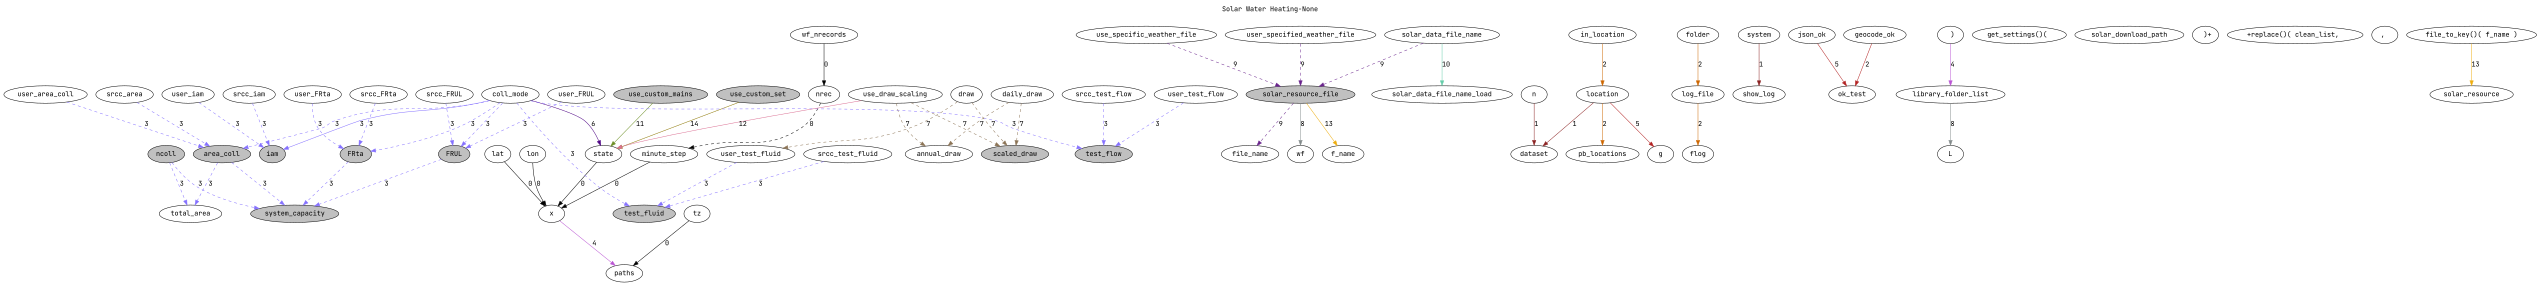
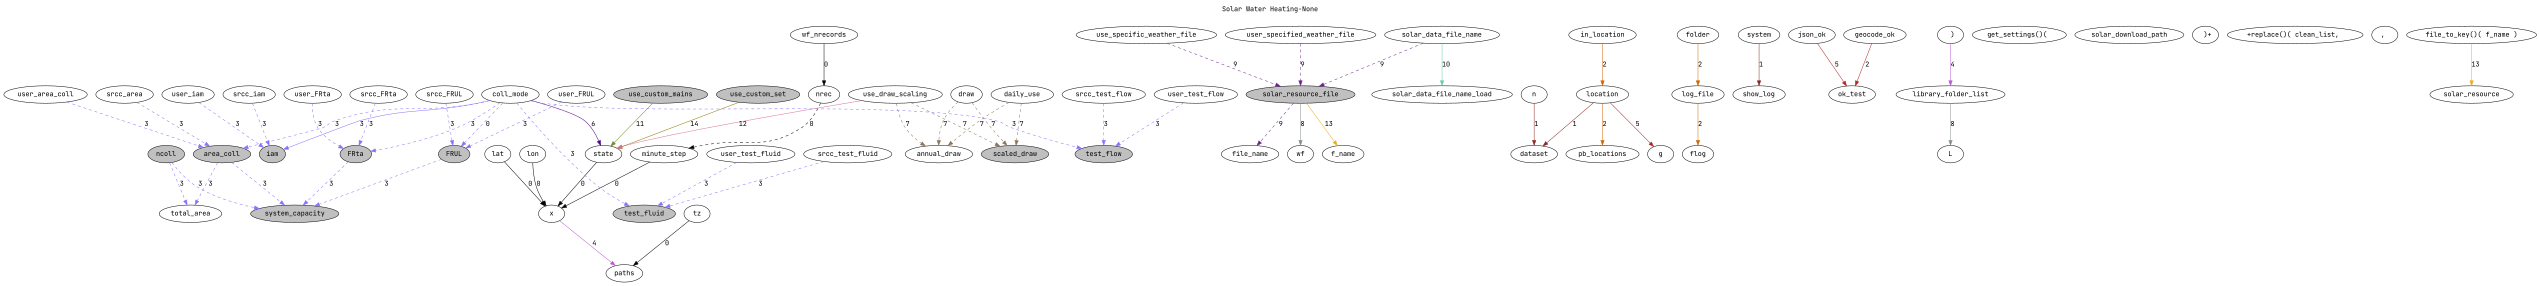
(1022, 95) -> (1022, 95)
(488, 124) -> (488, 124)
(876, 137) -> (943, 122)
